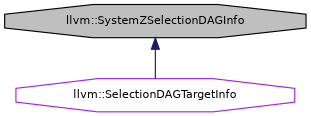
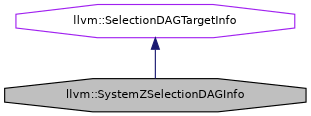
(155, 64) -> (155, 64)
